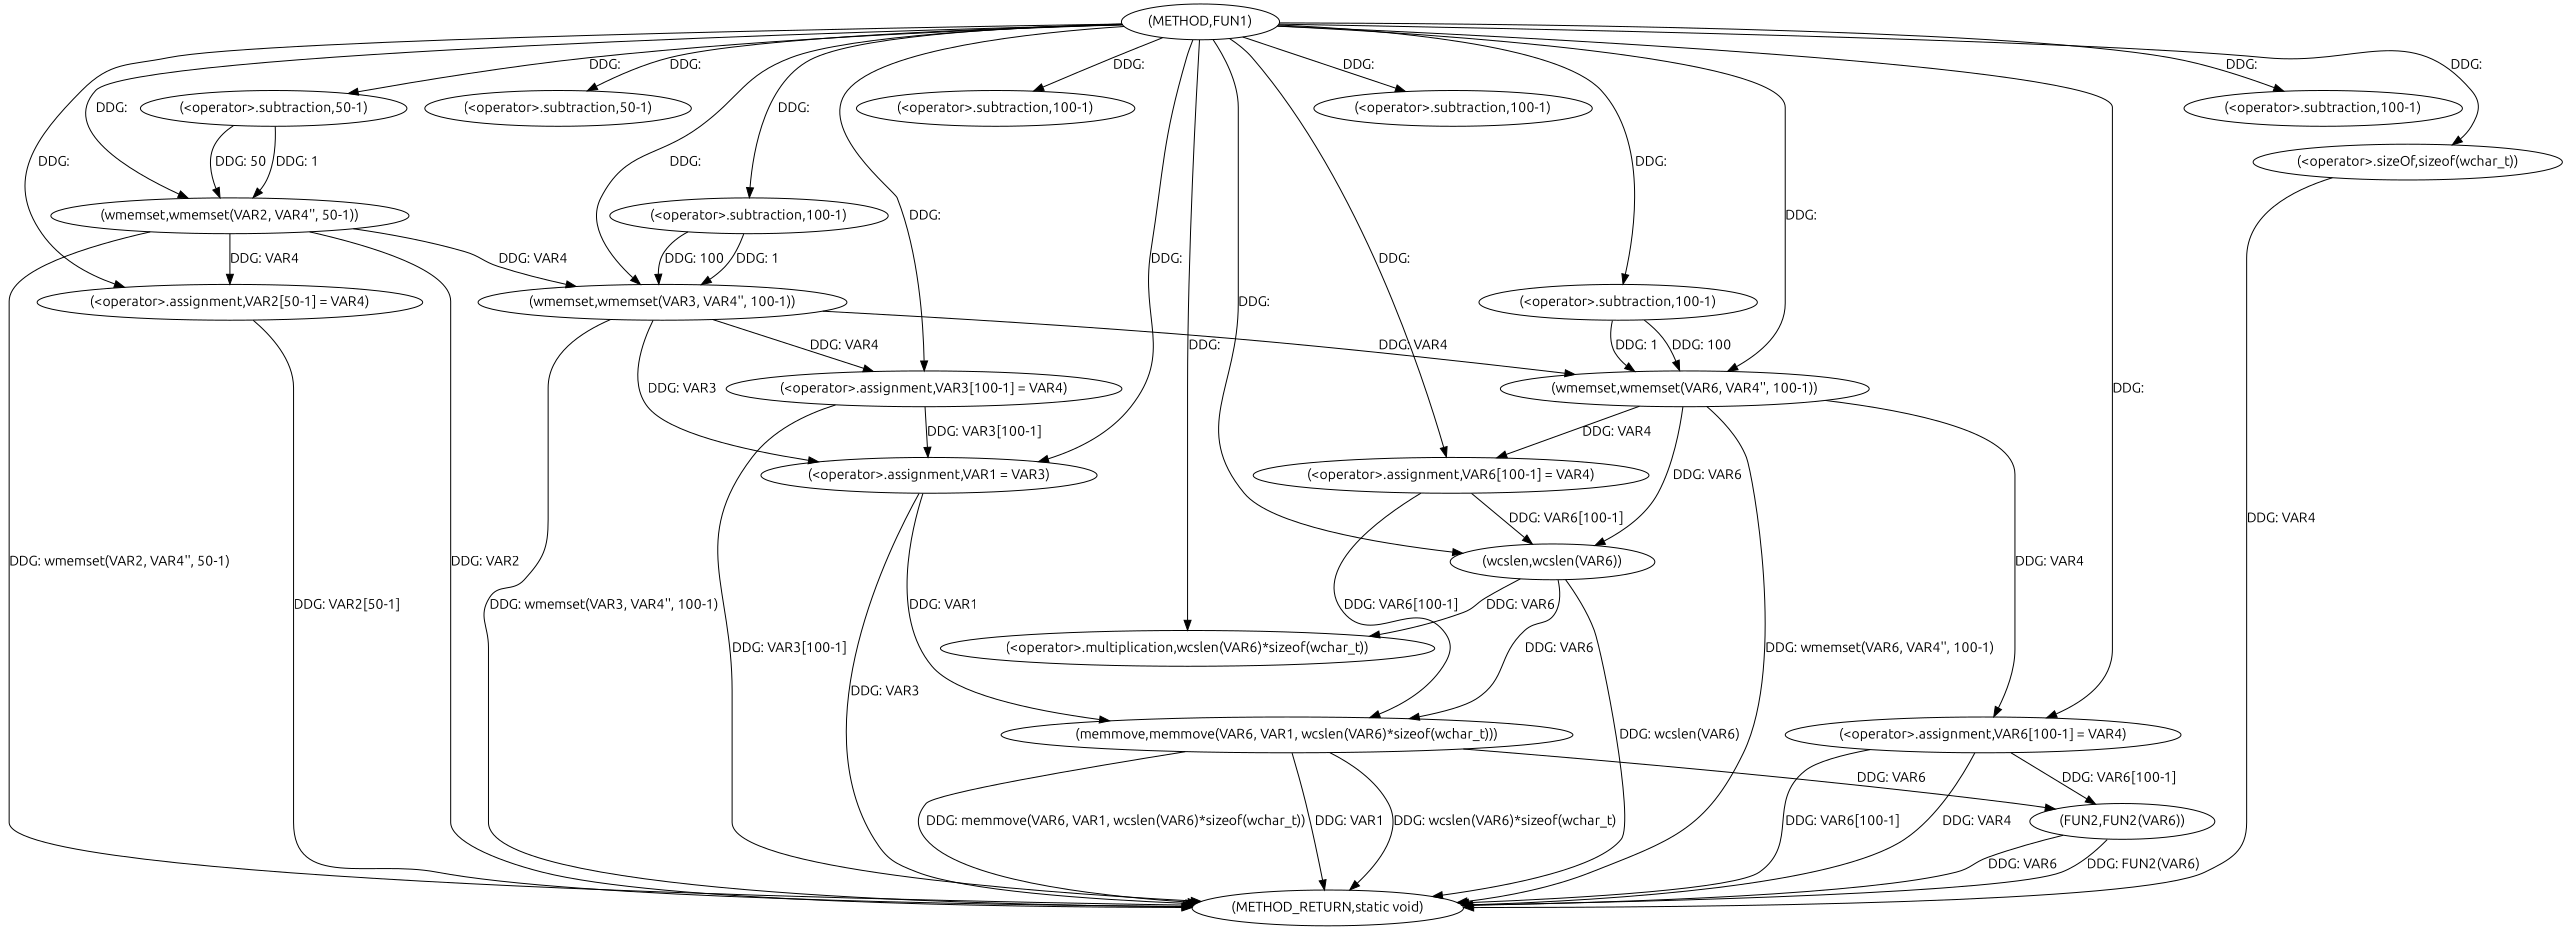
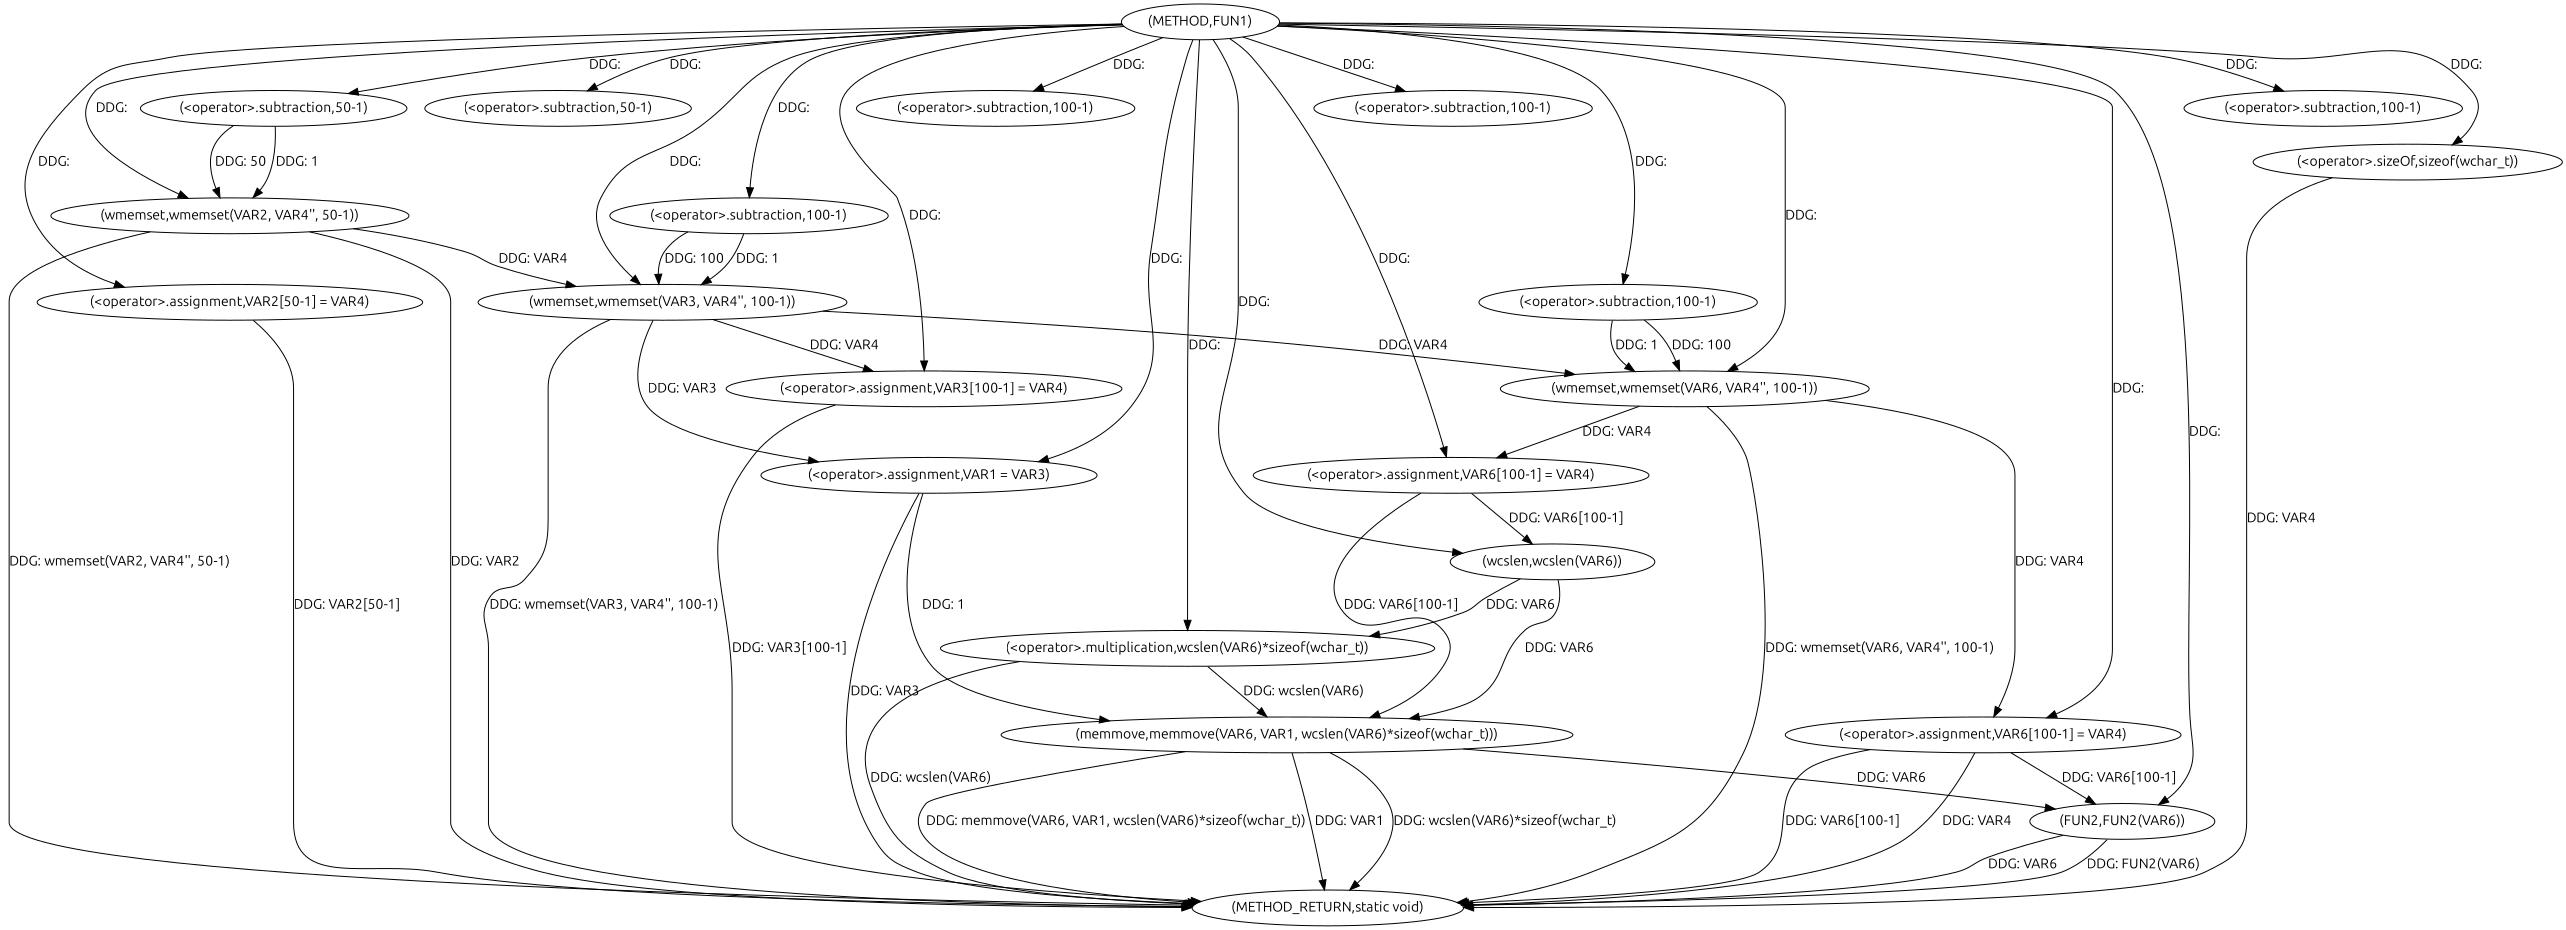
none -> (2064, 70)
(230, 254) -> none
(926, 427) -> none
(1662, 485) -> none
(944, 605) -> (944, 605)
none -> (1233, 688)
(1624, 799) -> (904, 844)
